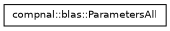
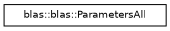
(85, 15) -> (85, 15)
